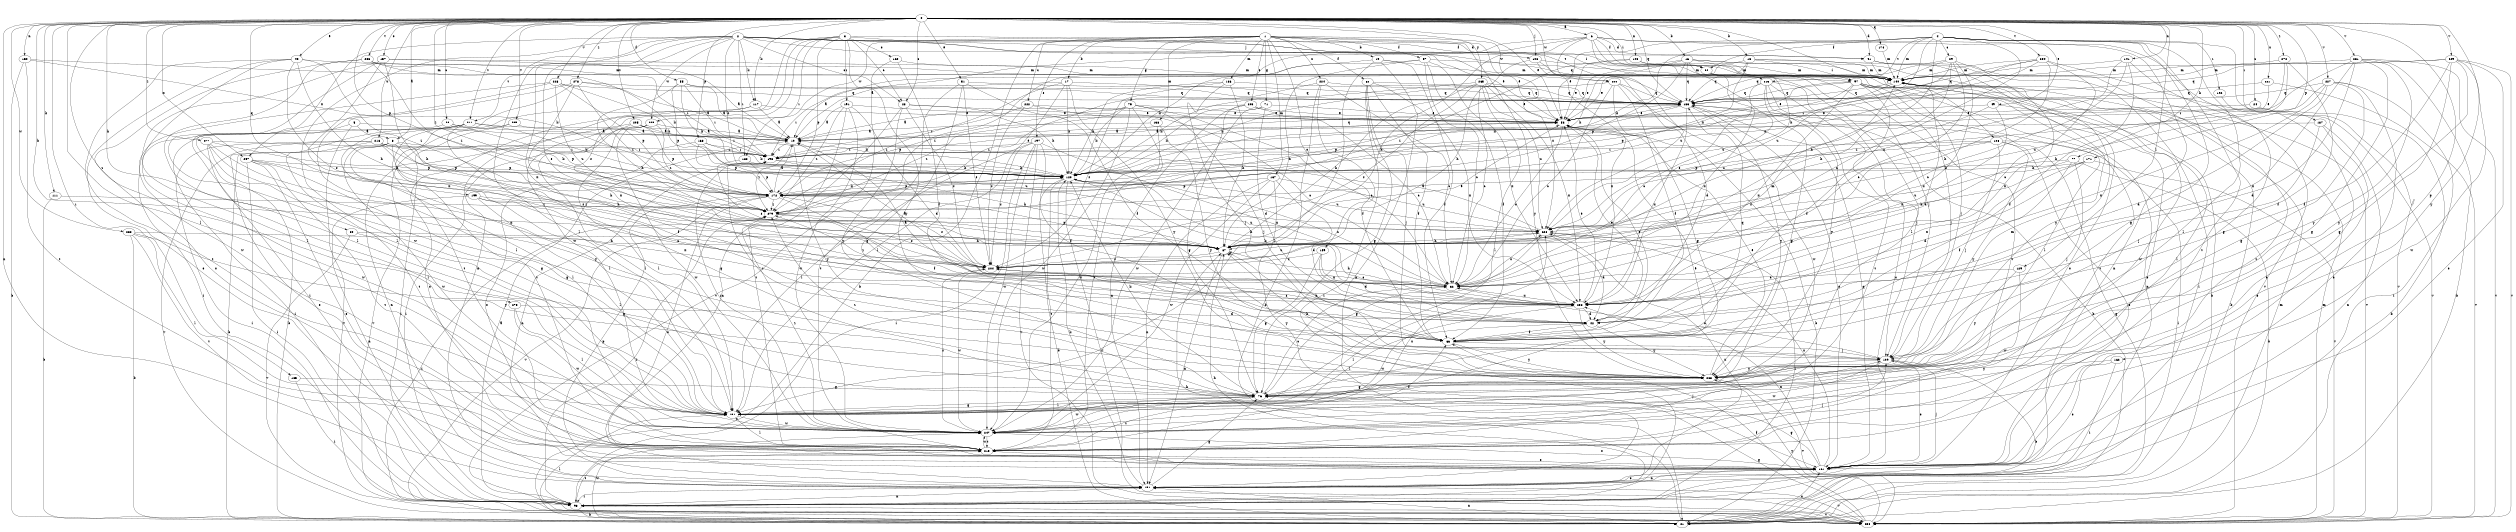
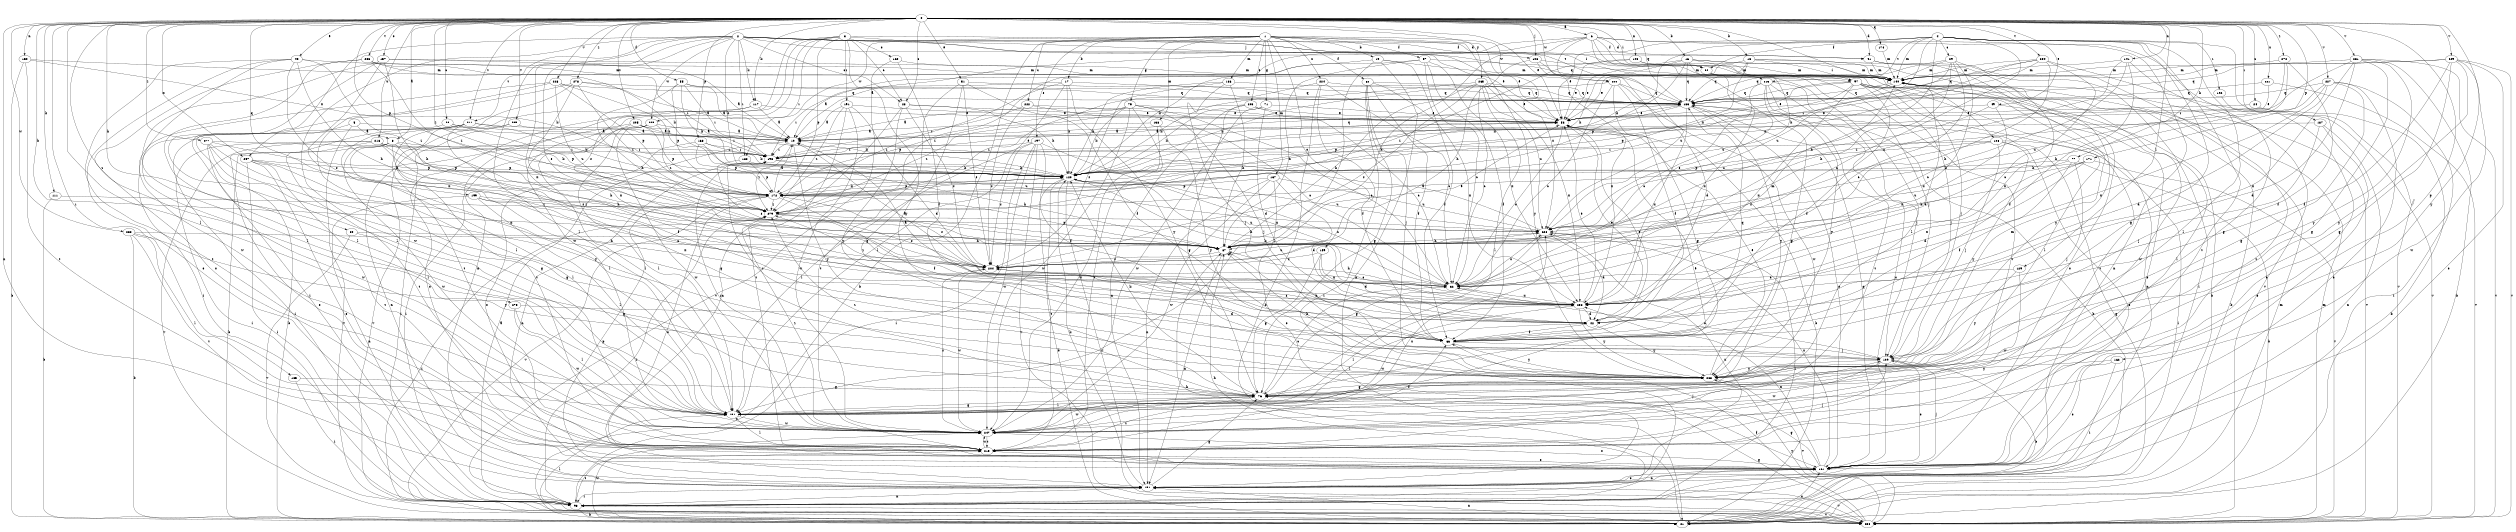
(1287, 323) -> (1287, 323)
